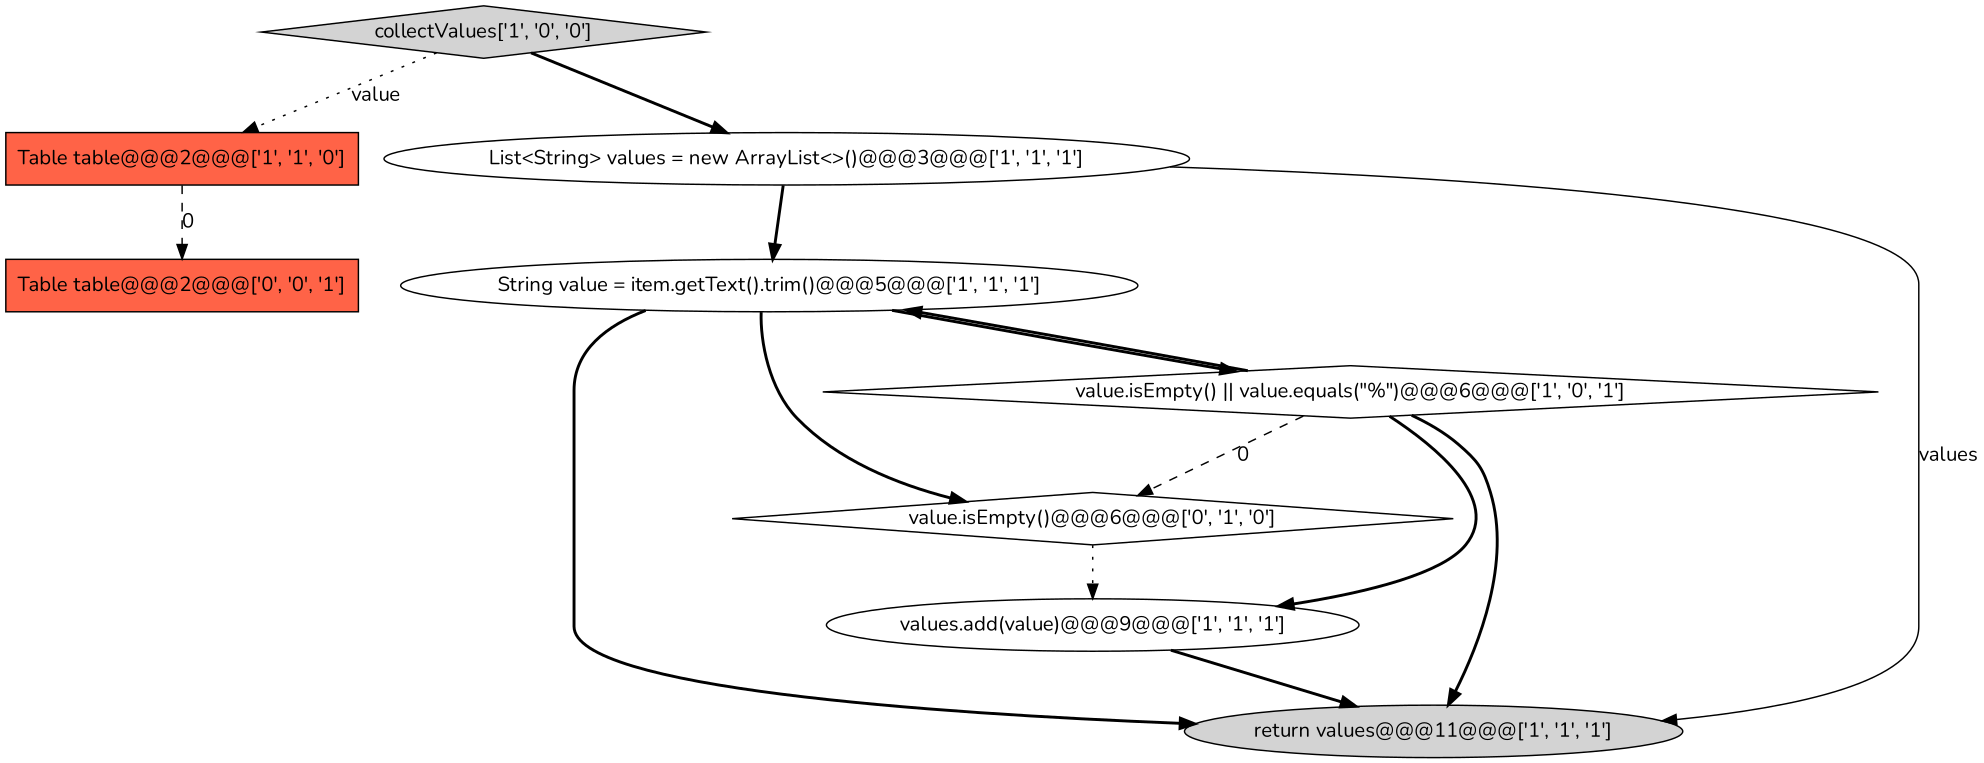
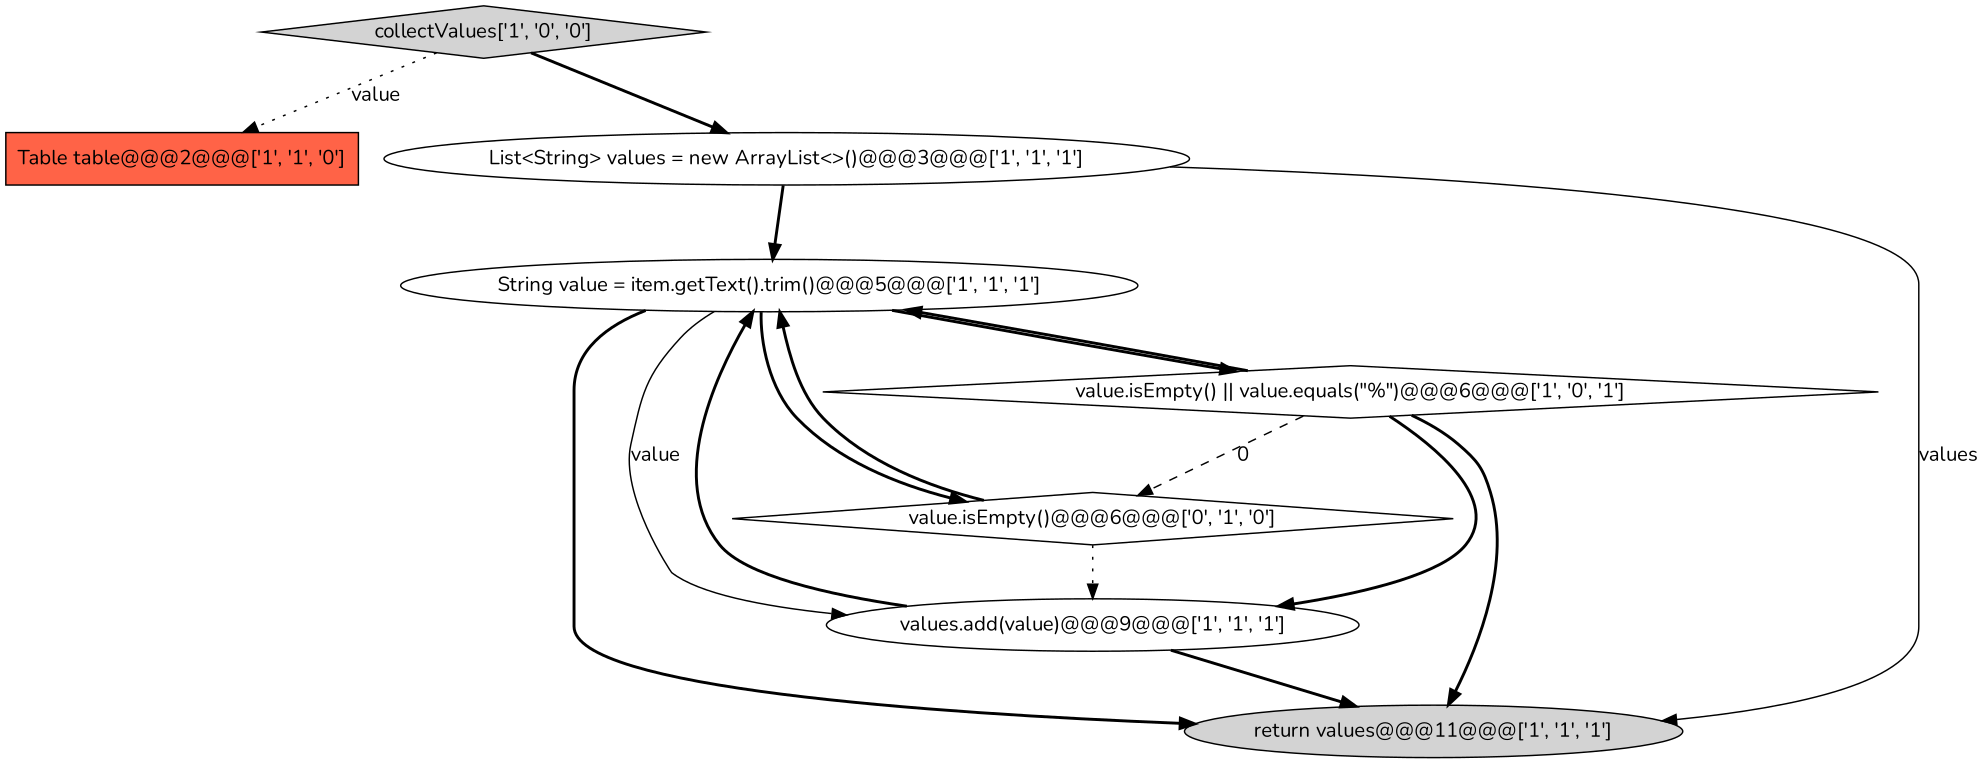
(182, 286) -> none
none -> (854, 444)
none -> (641, 513)
none -> (711, 530)
